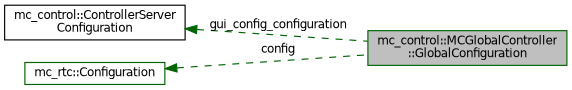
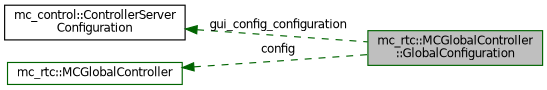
(467, 48) -> (455, 48)
(95, 73) -> (95, 73)
